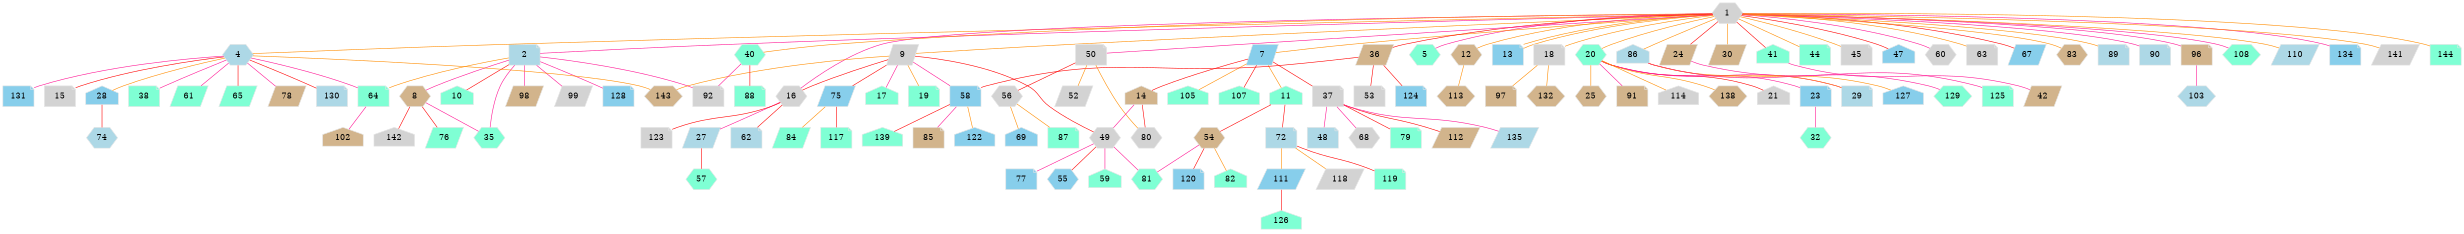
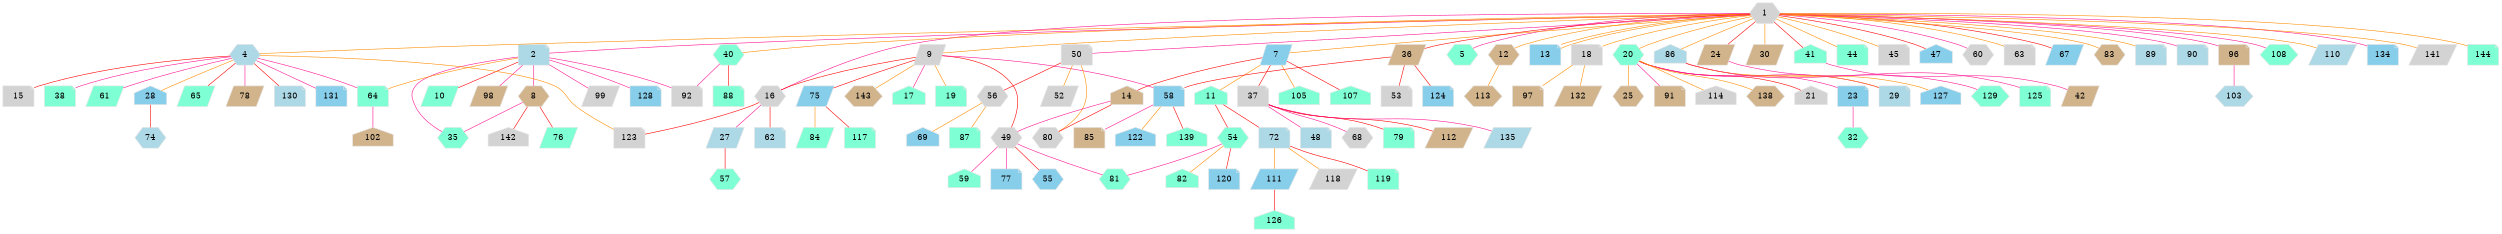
(452, 66) -> (445, 65)
(457, 96) -> (440, 96)
(1546, 96) -> (1578, 96)
(1209, 138) -> (1233, 138)
